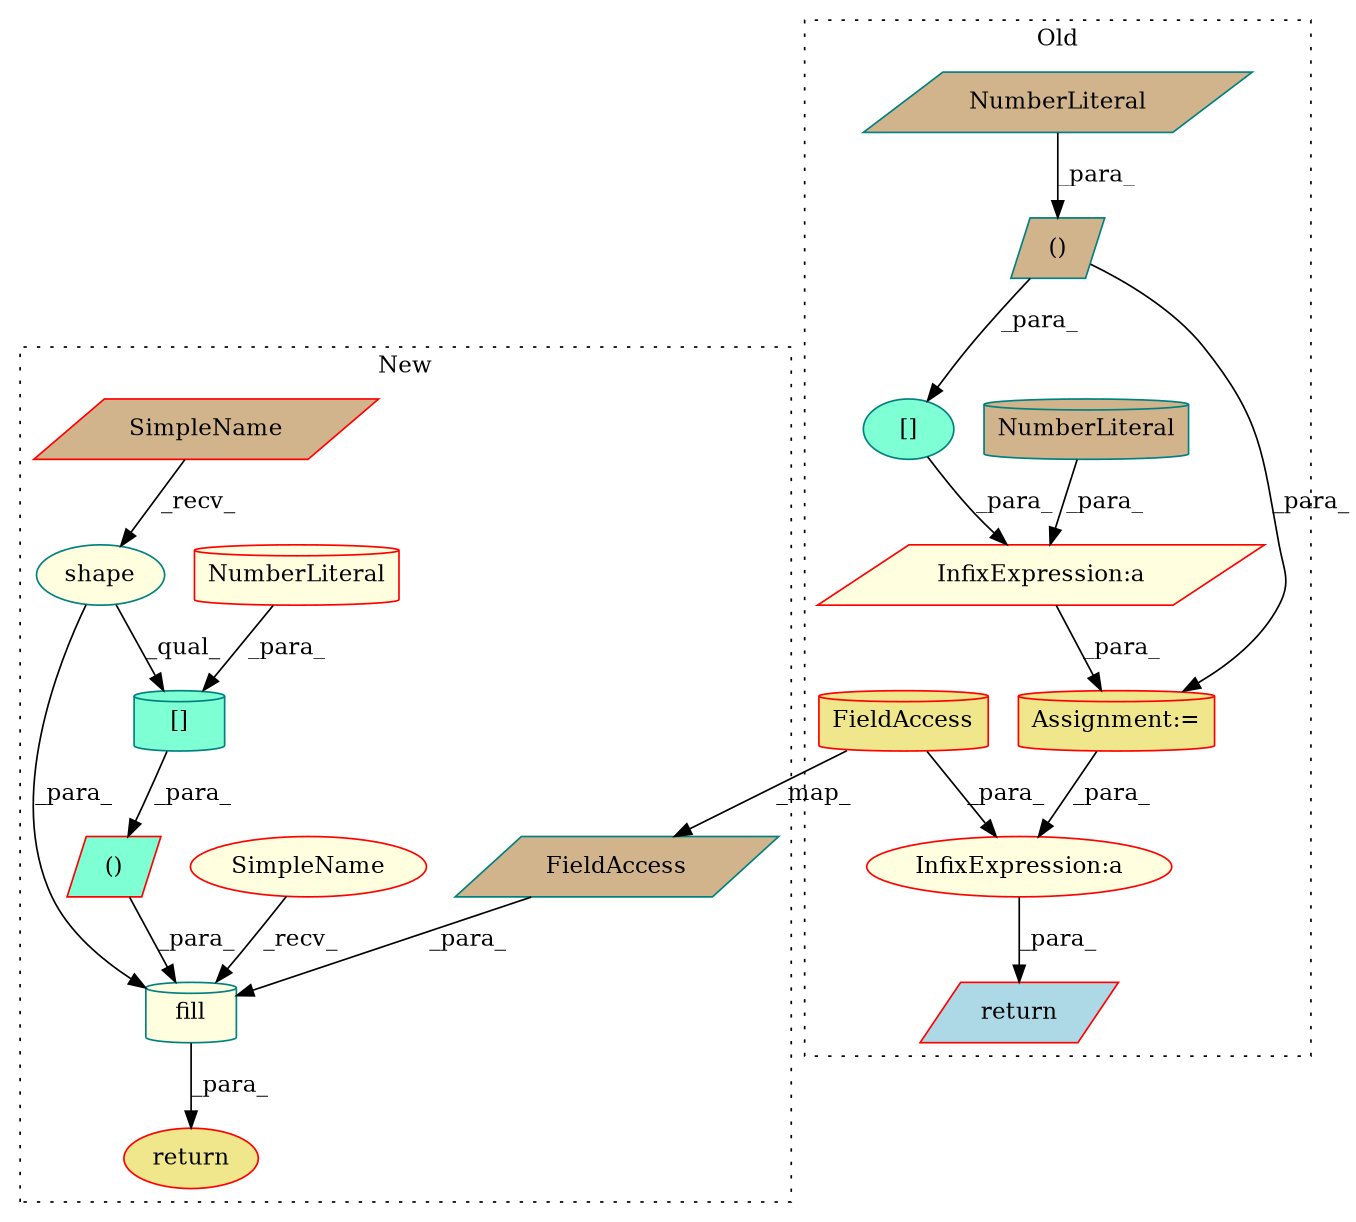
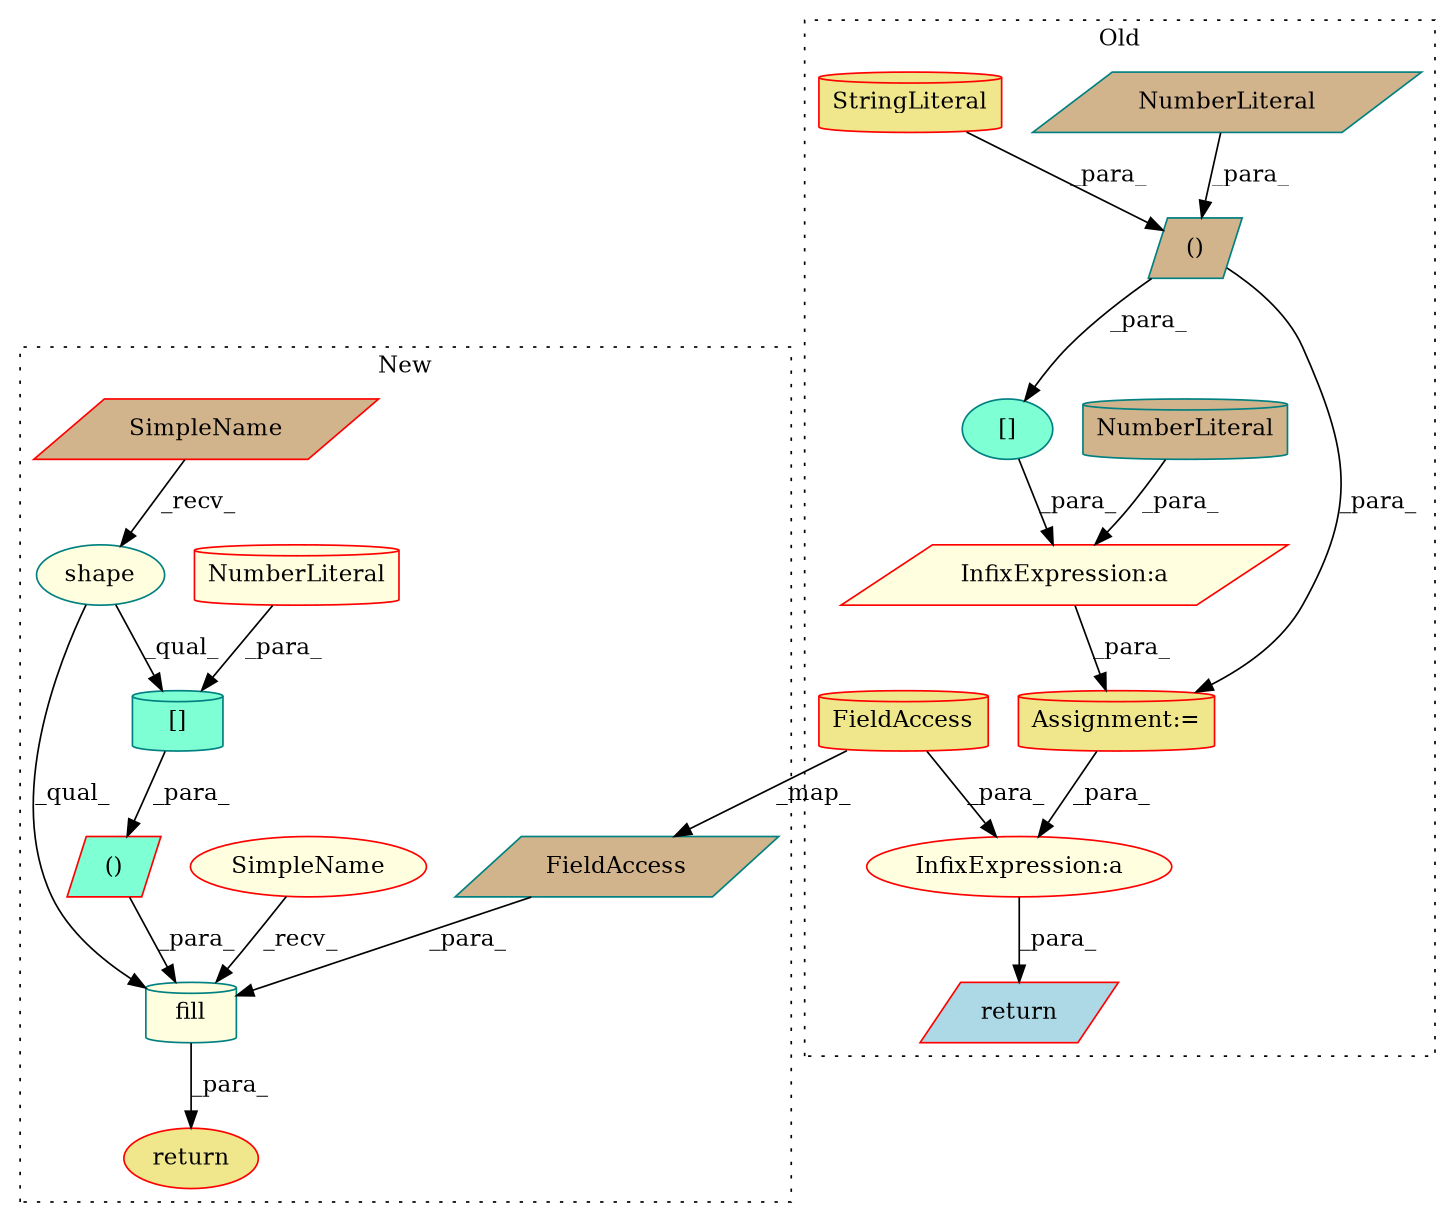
none -> (910, 102)
(74, 794) -> (73, 794)
